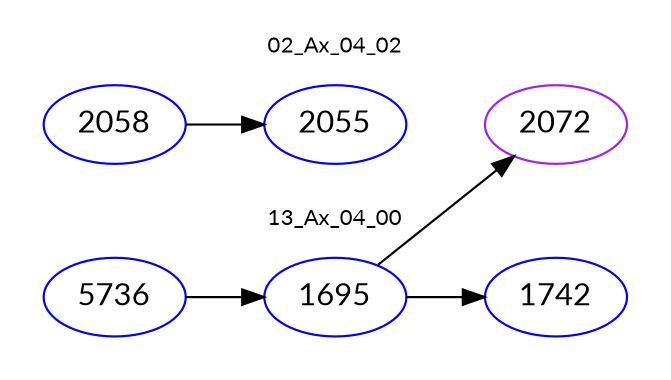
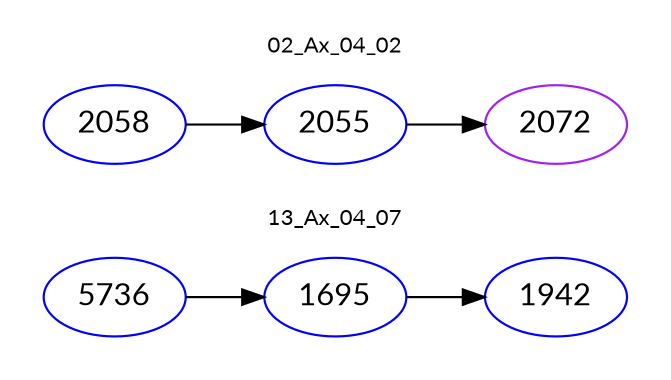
(437, 217) -> (434, 125)
(335, 220) -> (335, 220)
(556, 297) -> (556, 297)
